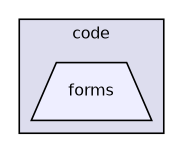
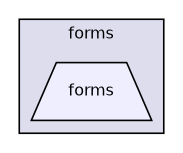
(92, 35) -> (92, 35)
